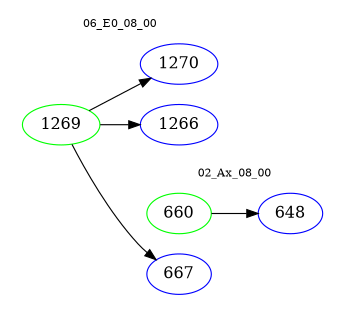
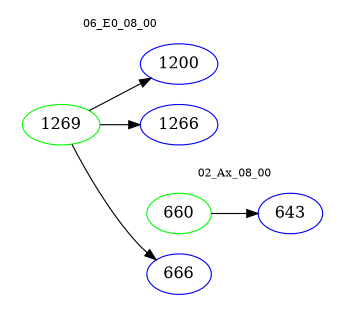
(179, 64) -> (179, 64)
(290, 213) -> (290, 213)
(179, 274) -> (179, 274)
